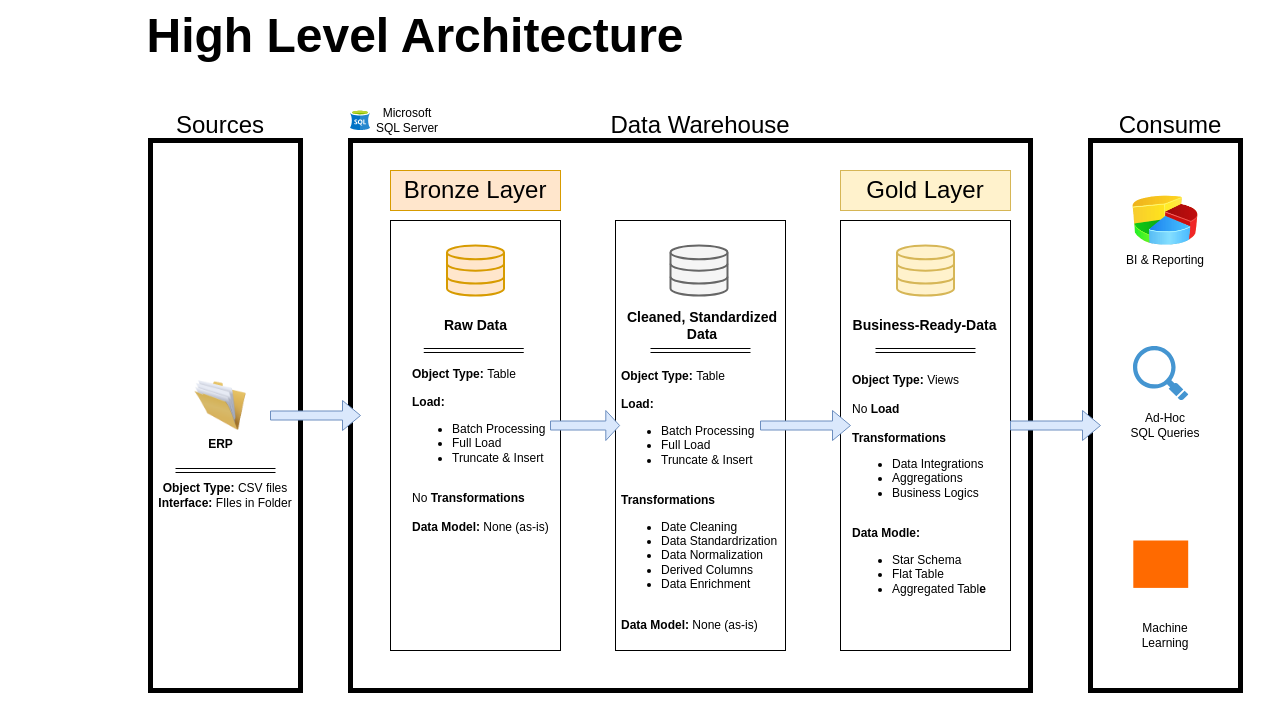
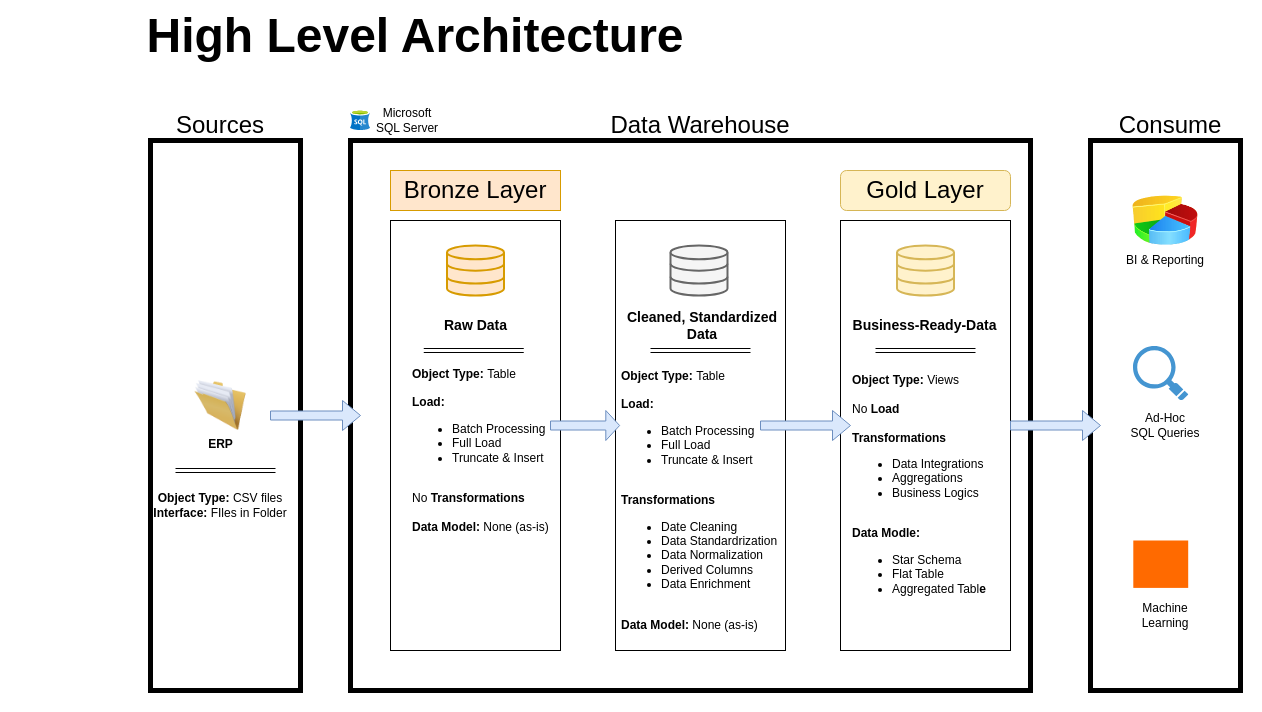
(926, 191) -> (926, 191)
(226, 496) -> (221, 506)
(1166, 636) -> (1166, 616)
